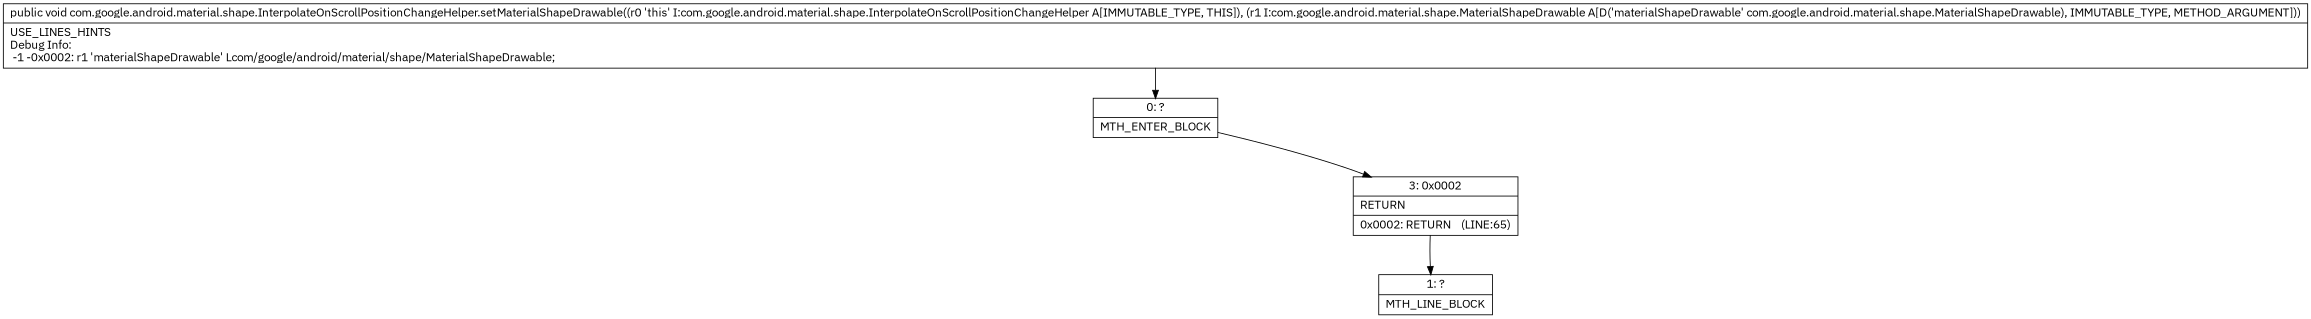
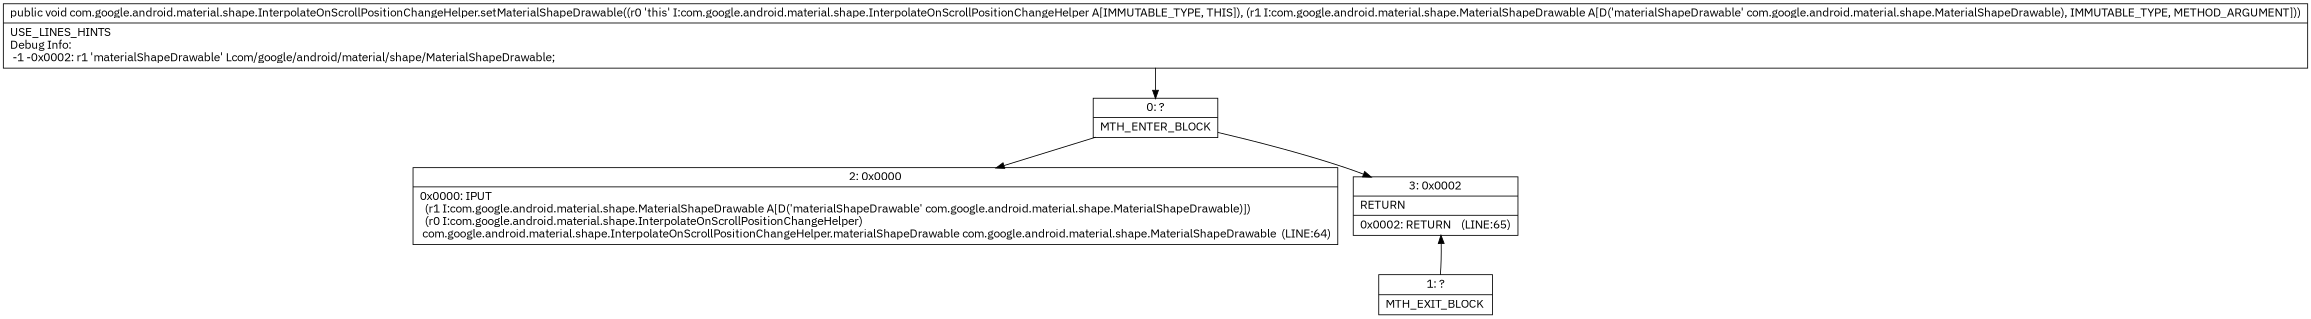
none -> (875, 206)
(1430, 251) -> (1441, 259)
(1436, 304) -> (1435, 304)
